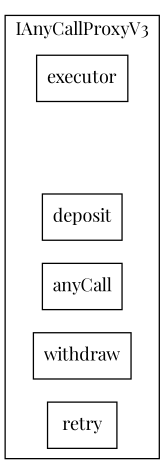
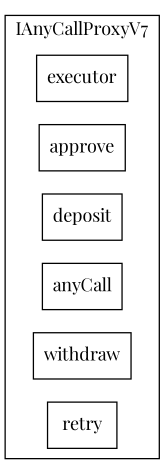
(82, 30) -> (82, 30)
none -> (82, 148)
